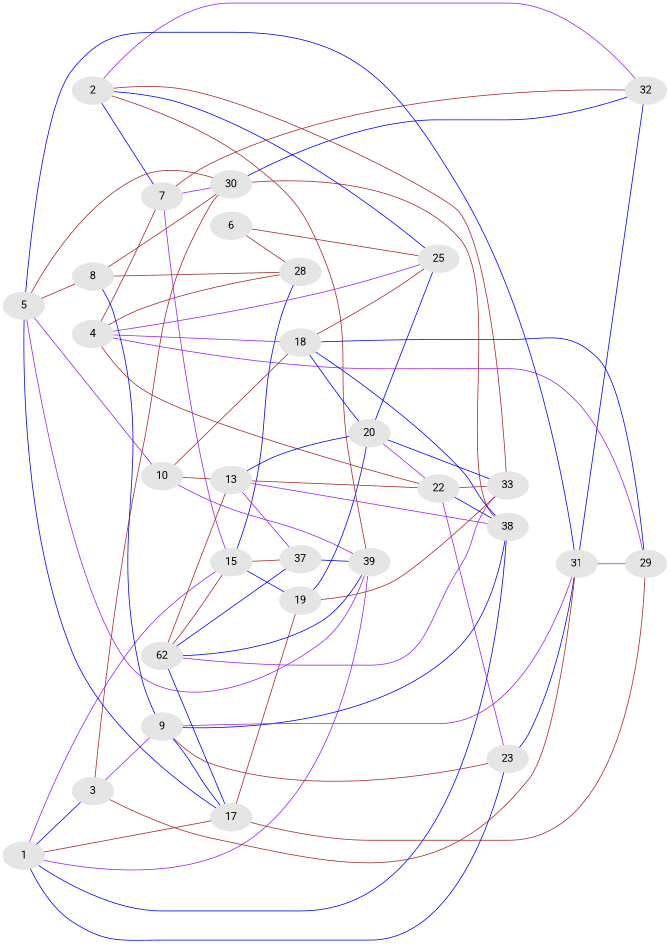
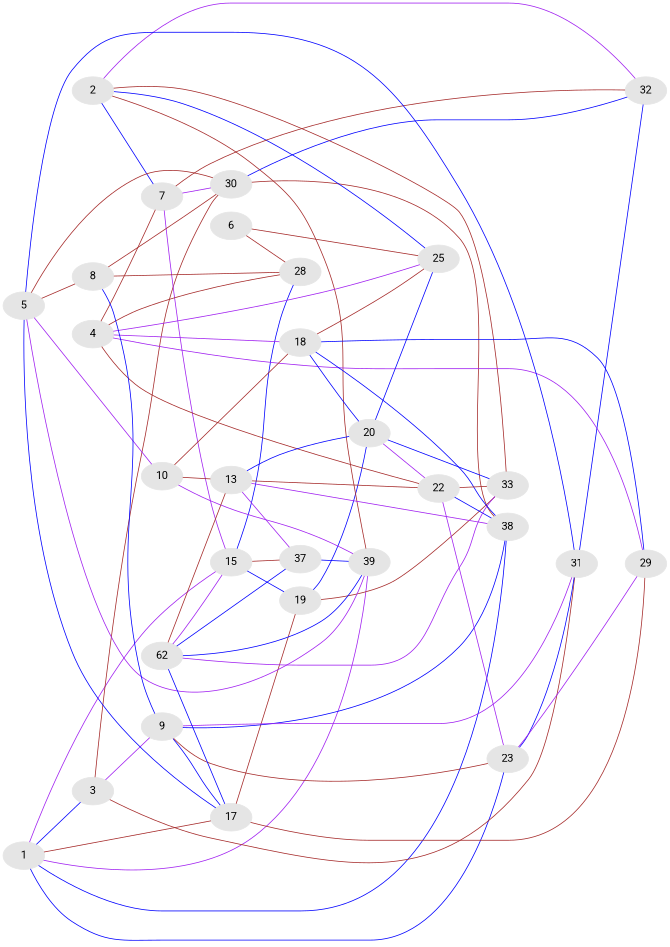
(611, 564) -> (579, 663)
(198, 610) -> (198, 610)
